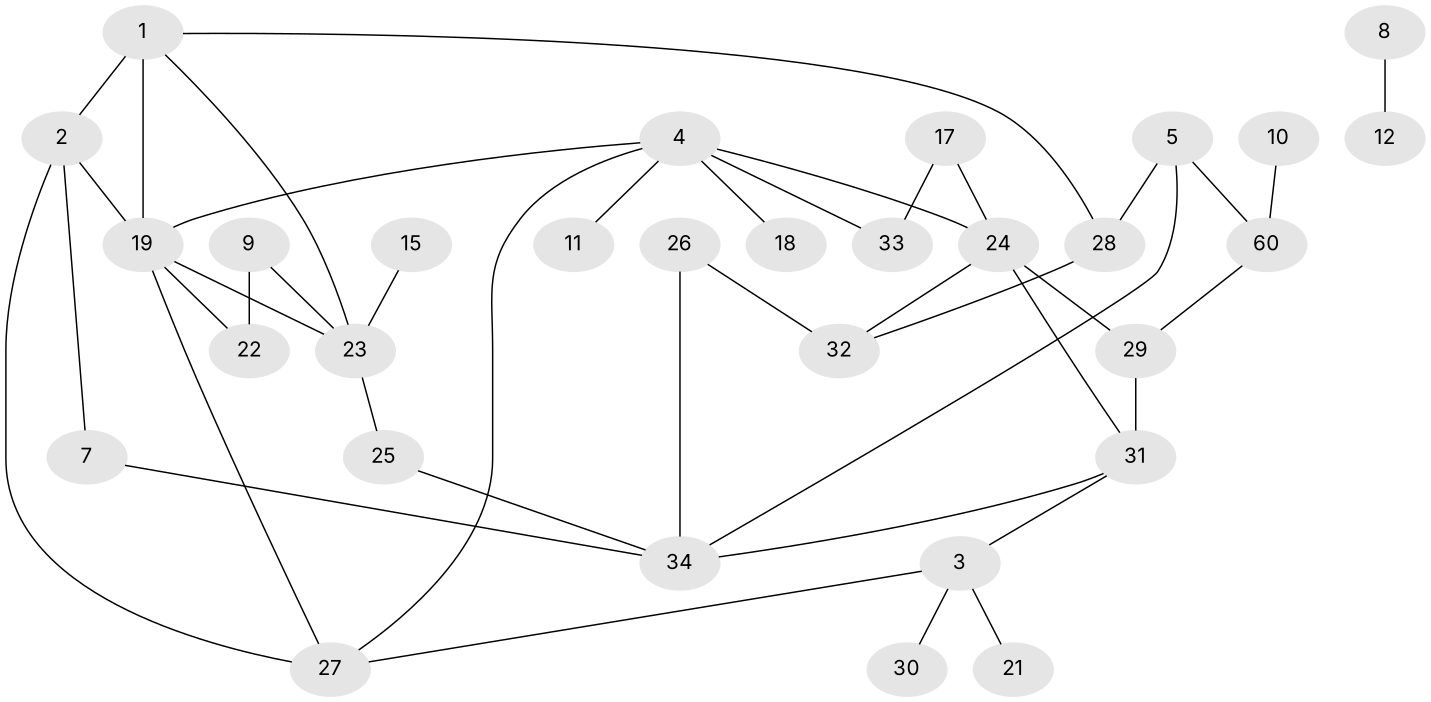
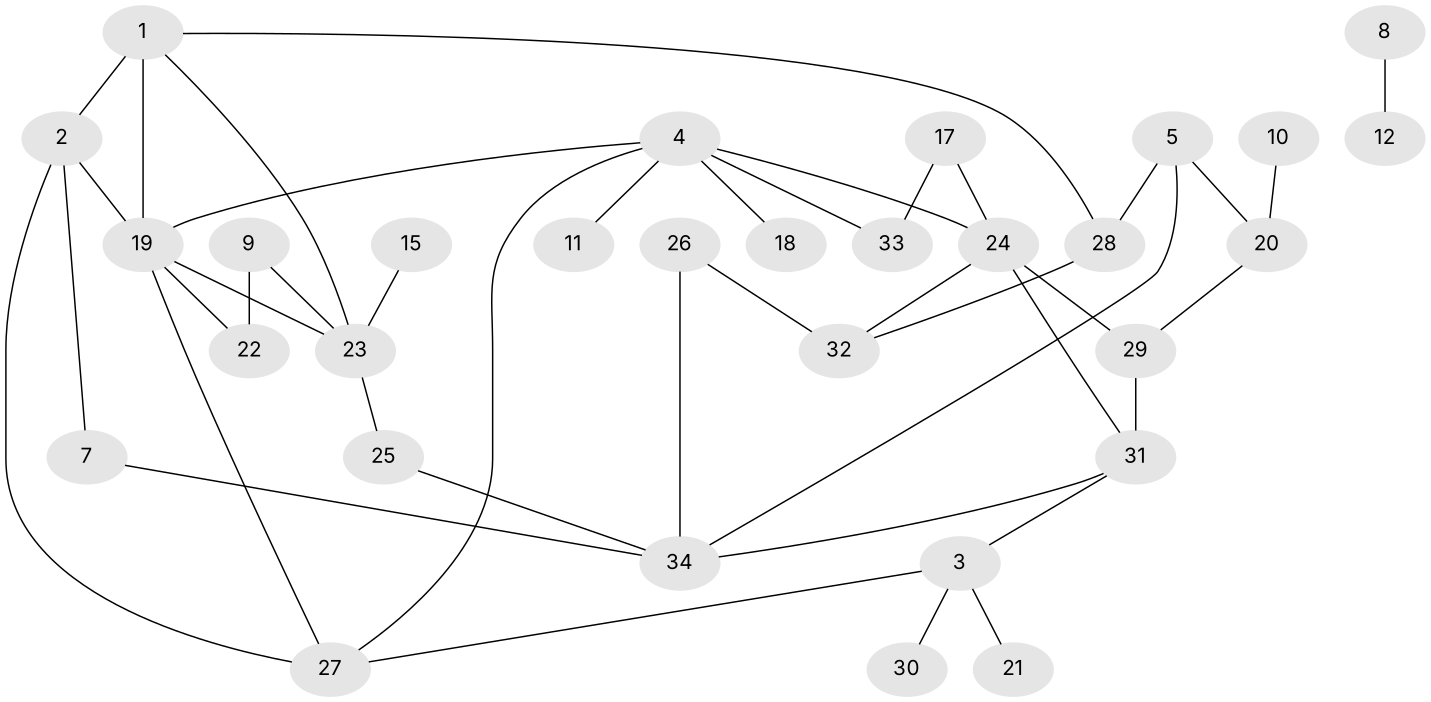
(1267, 245) -> (1267, 245)
